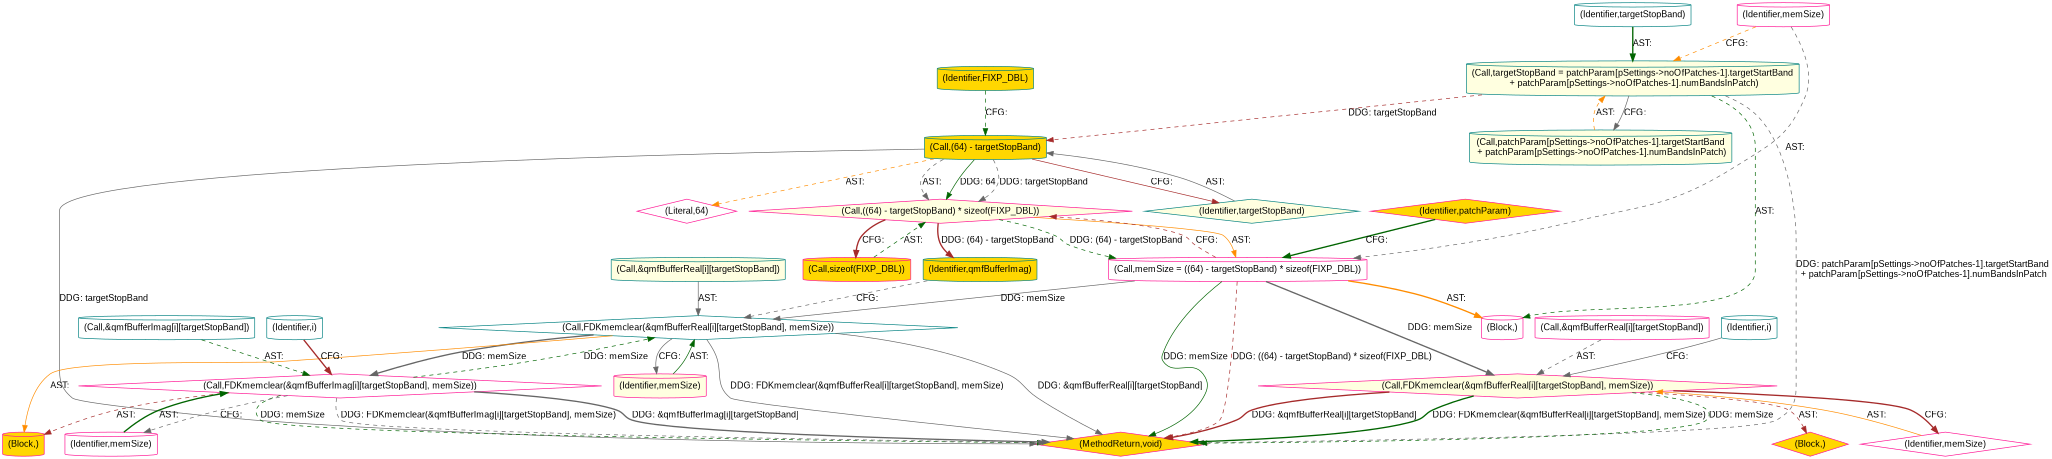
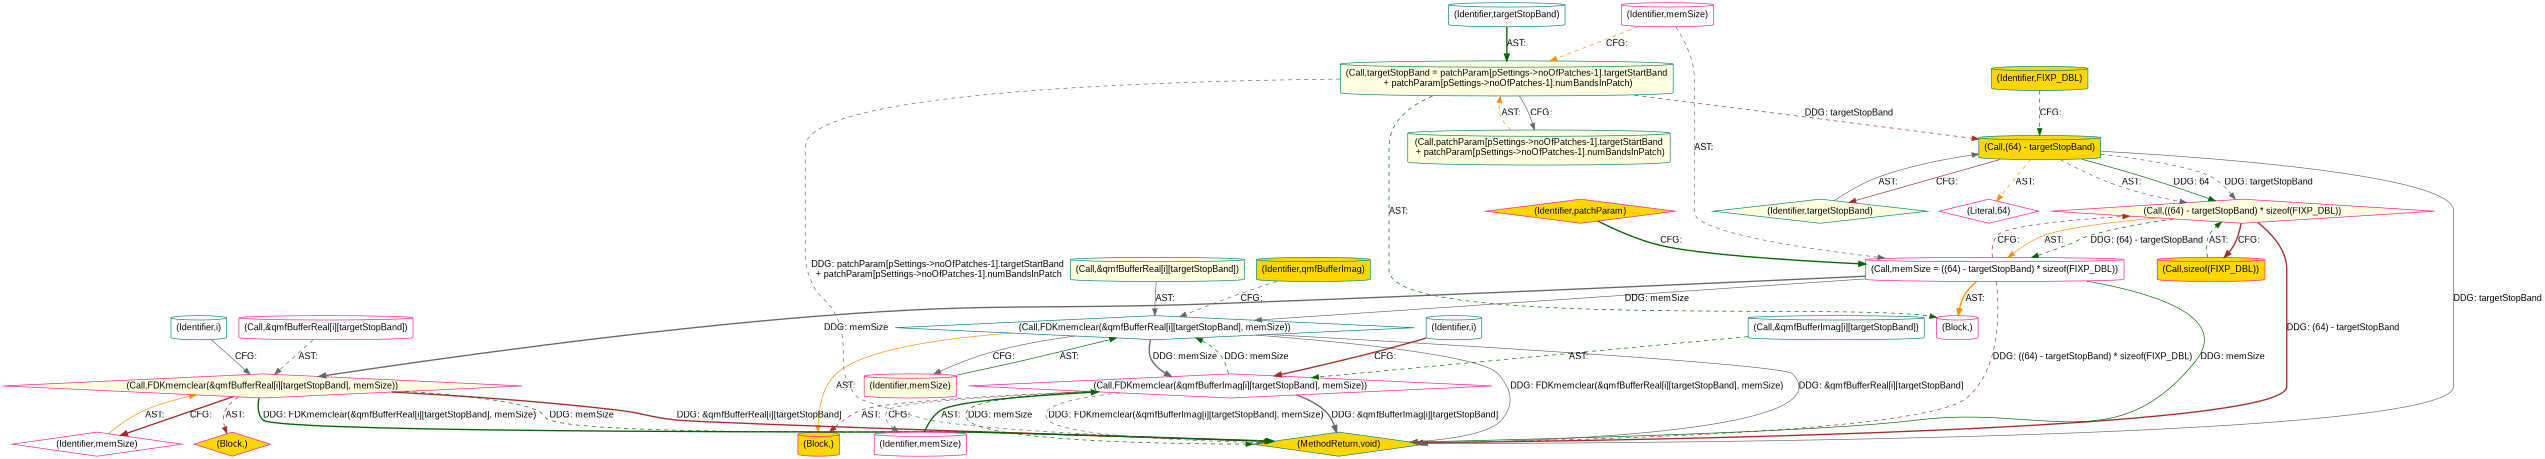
(939, 239) -> (1944, 430)
(1121, 444) -> (1339, 444)
